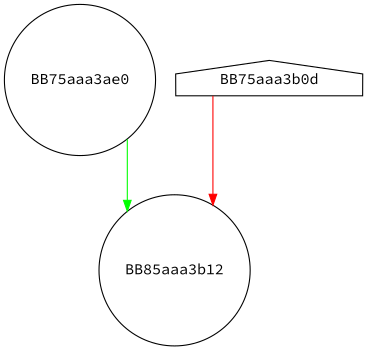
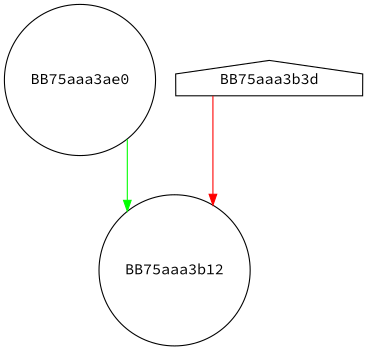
(269, 80) -> (269, 80)
(175, 270) -> (175, 270)
